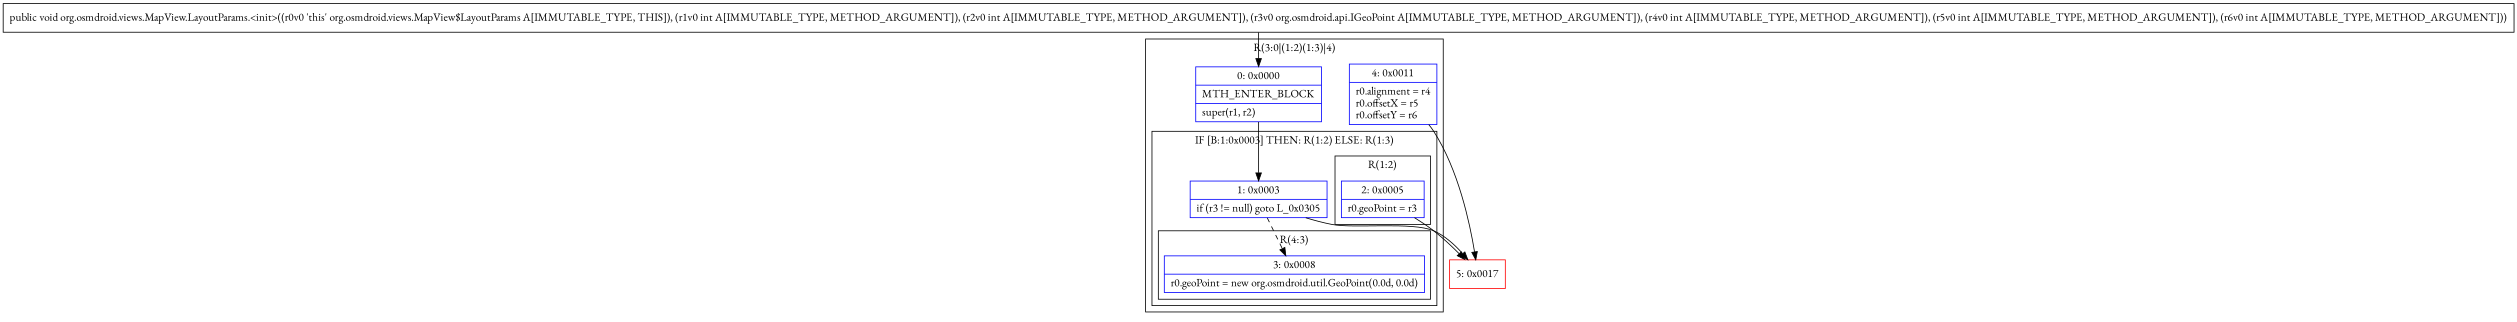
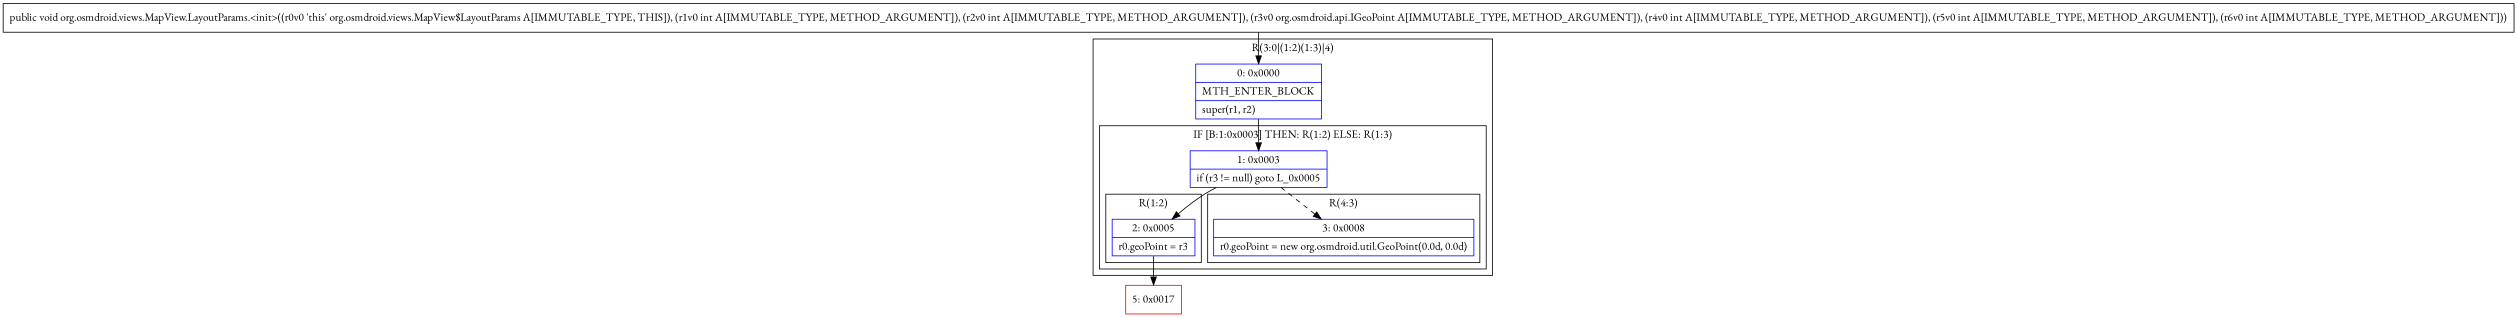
(1393, 94) -> none
(1259, 208) -> (1259, 178)
(1388, 226) -> (1196, 200)
